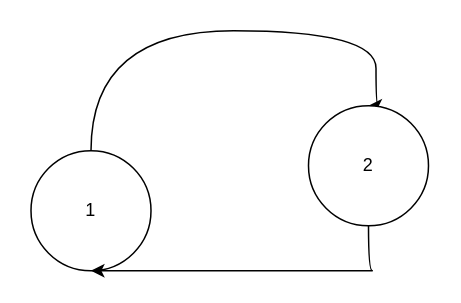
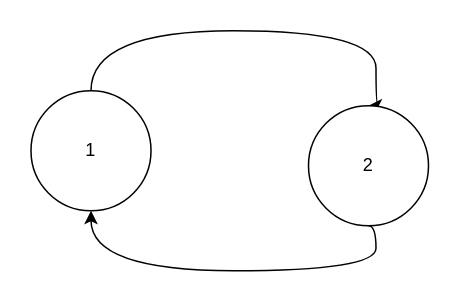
(91, 211) -> (91, 151)
